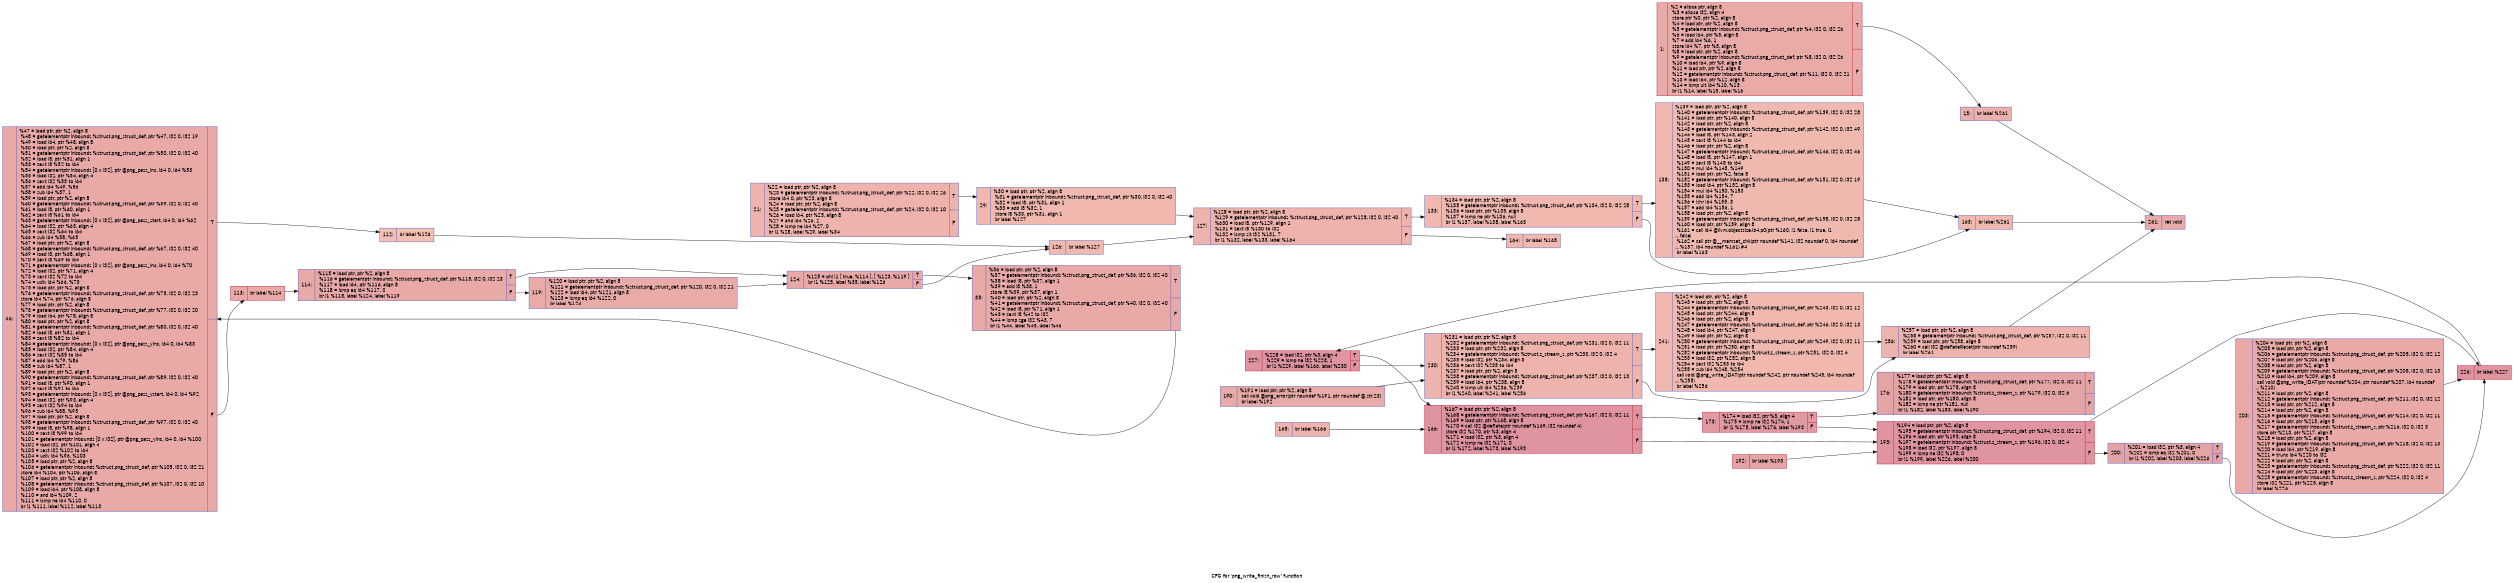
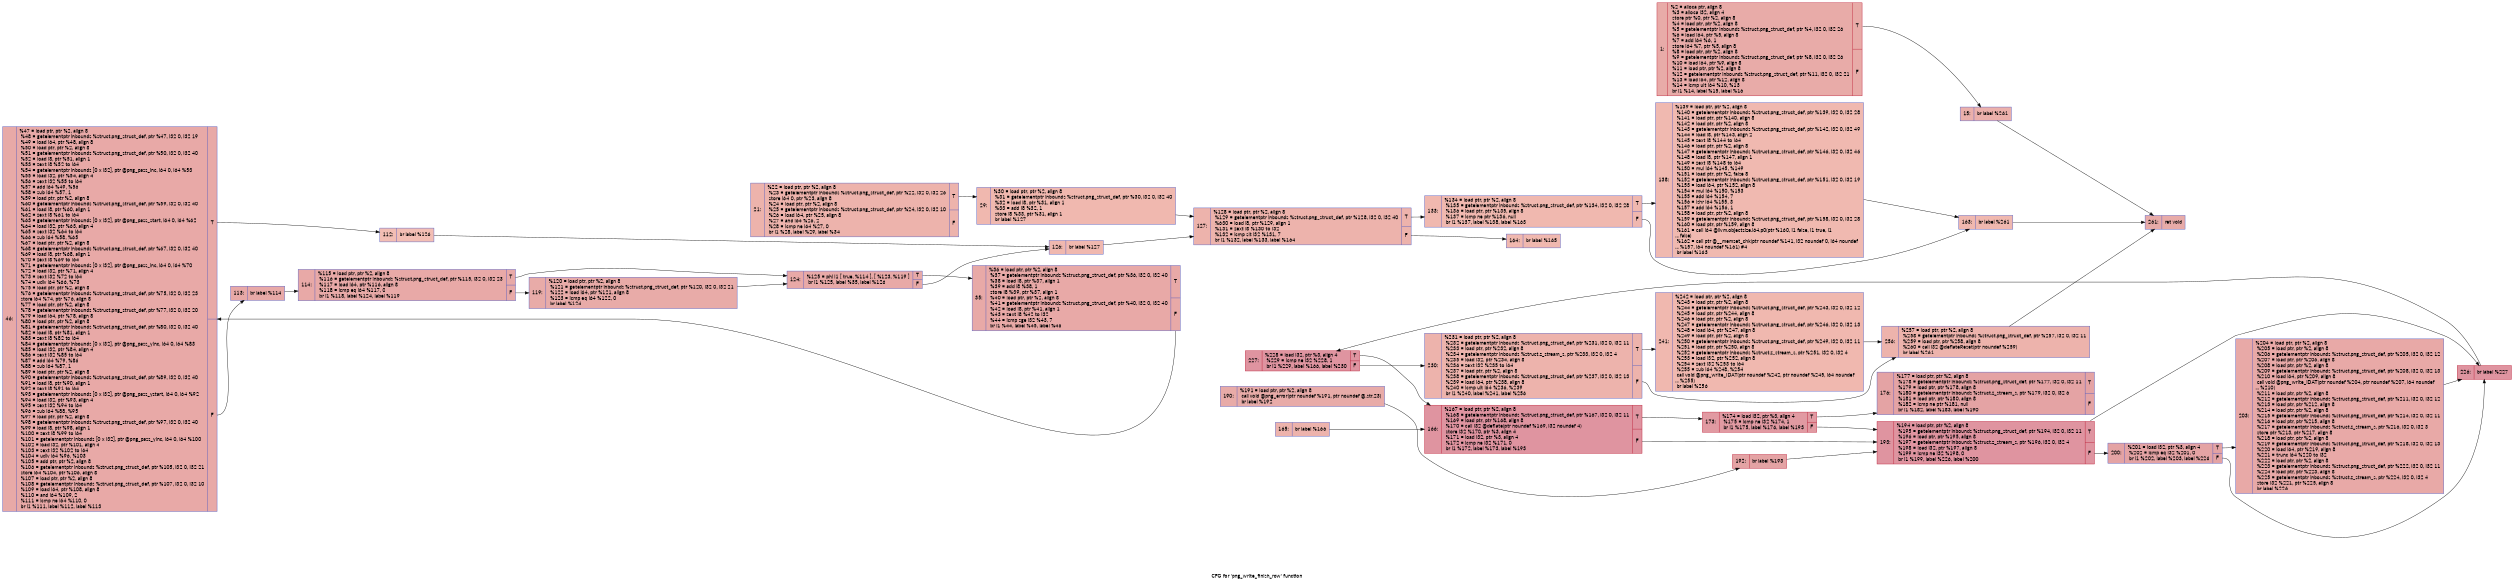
(258, 293) -> (258, 293)
(1024, 309) -> (1024, 309)
(1399, 384) -> (1541, 495)
none -> (2227, 448)
(56, 462) -> (55, 462)
